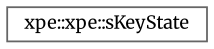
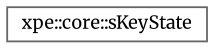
(107, 24) -> (107, 24)
